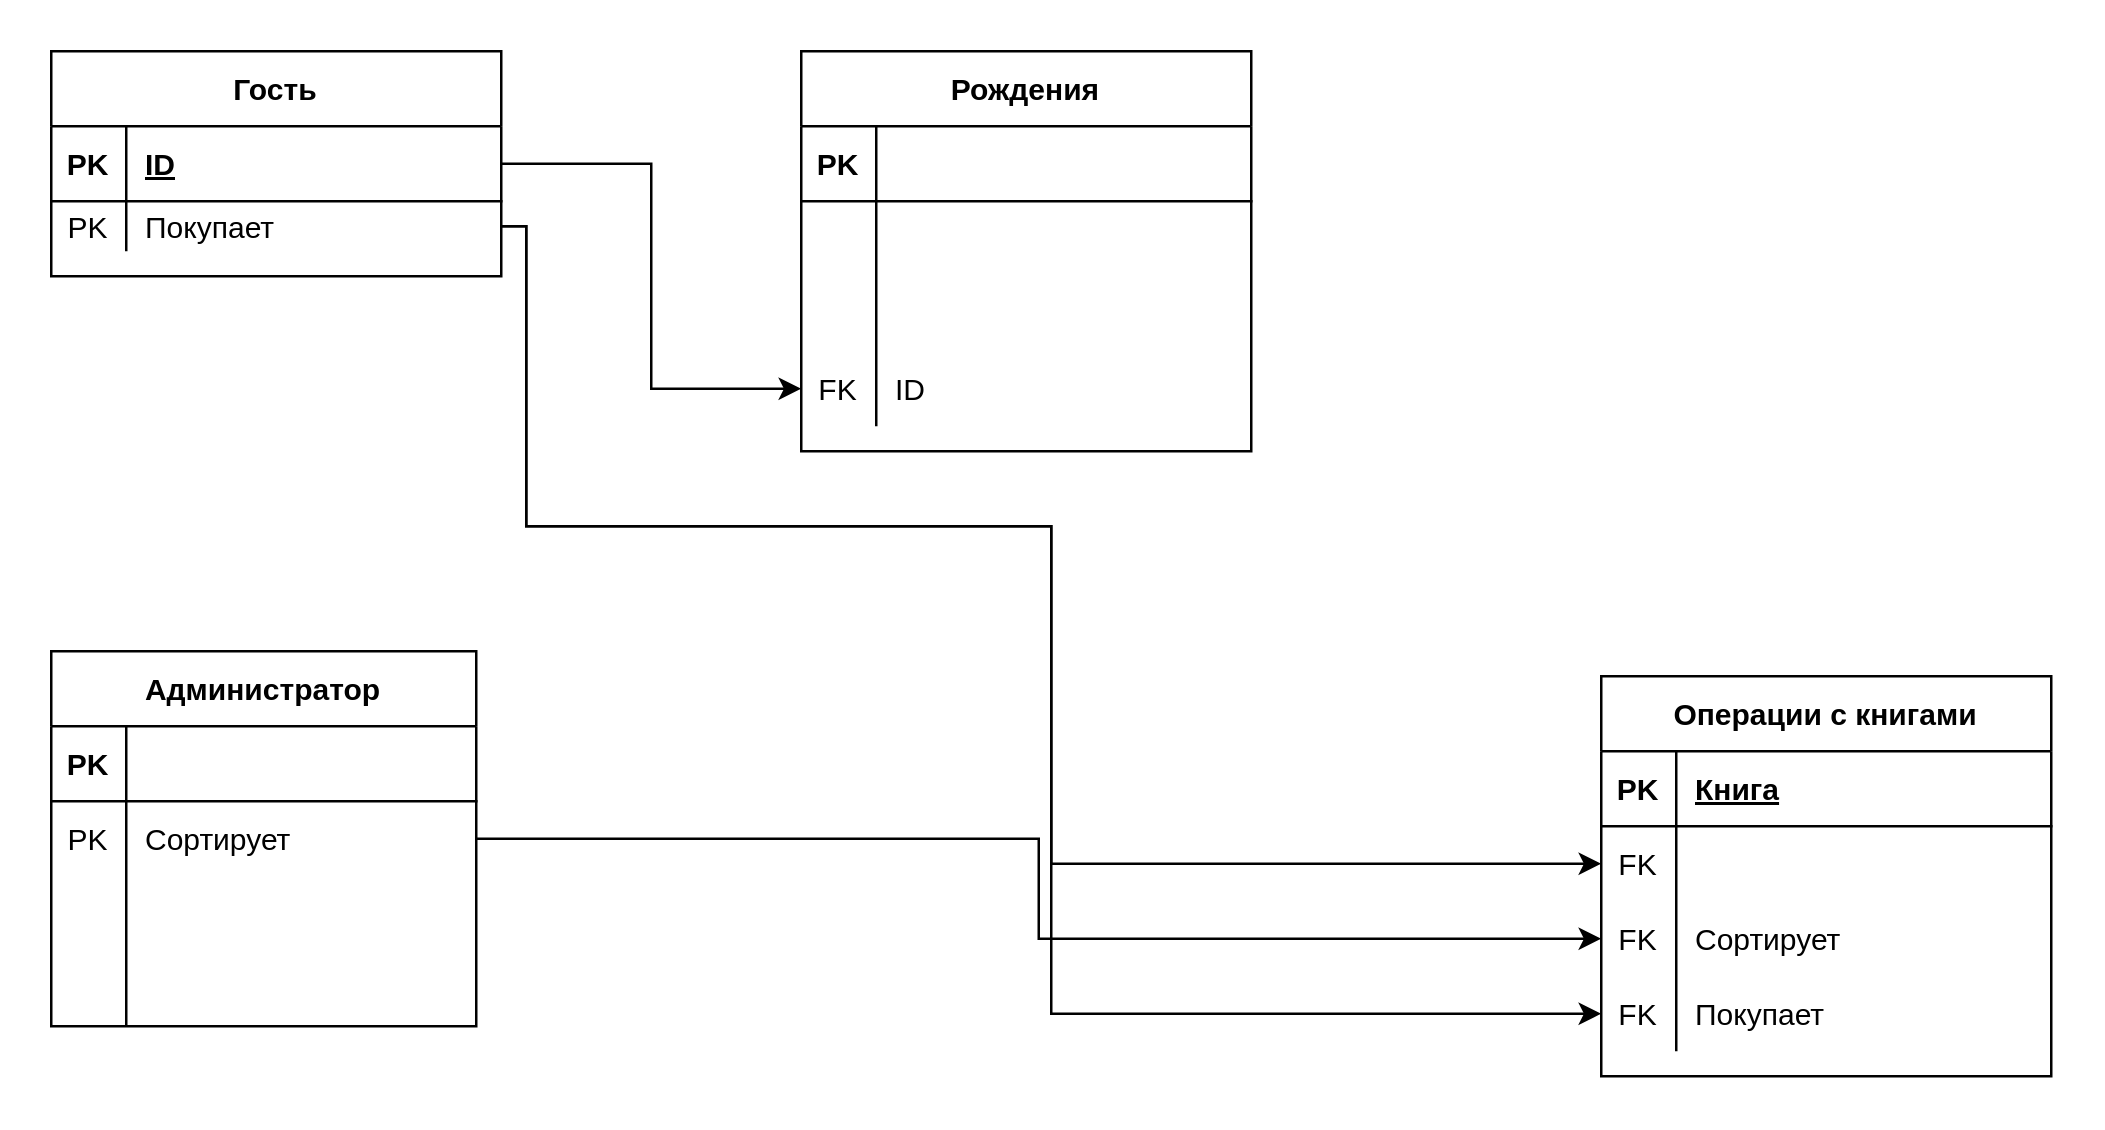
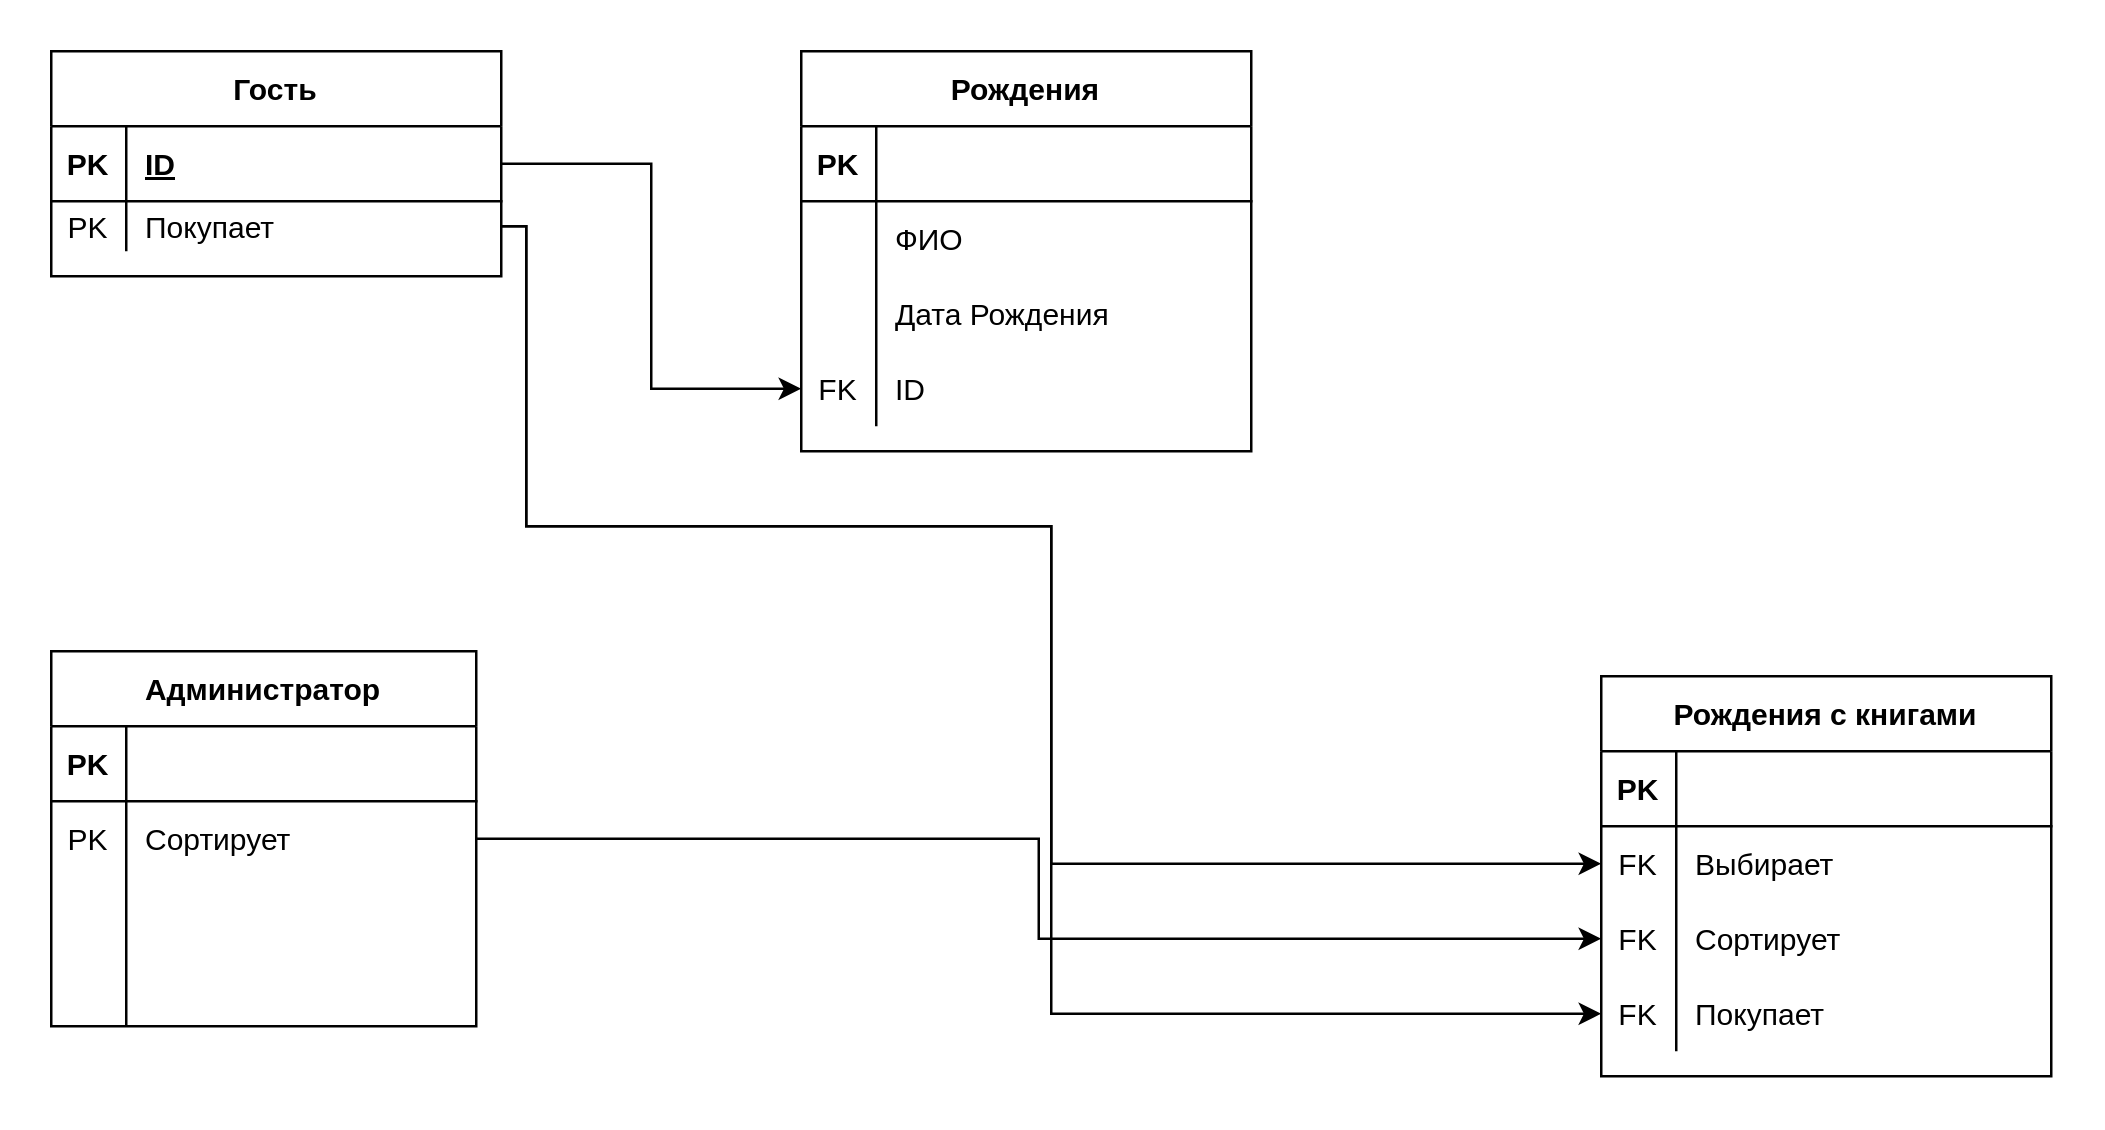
none -> (1064, 239)
none -> (1064, 314)
(1825, 715) -> (1825, 715)
(1864, 789) -> none
none -> (1864, 864)
